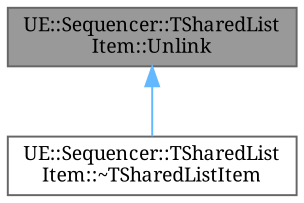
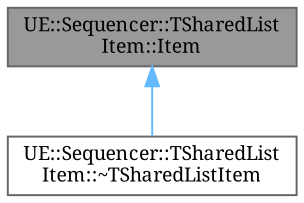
(152, 37) -> (152, 37)
